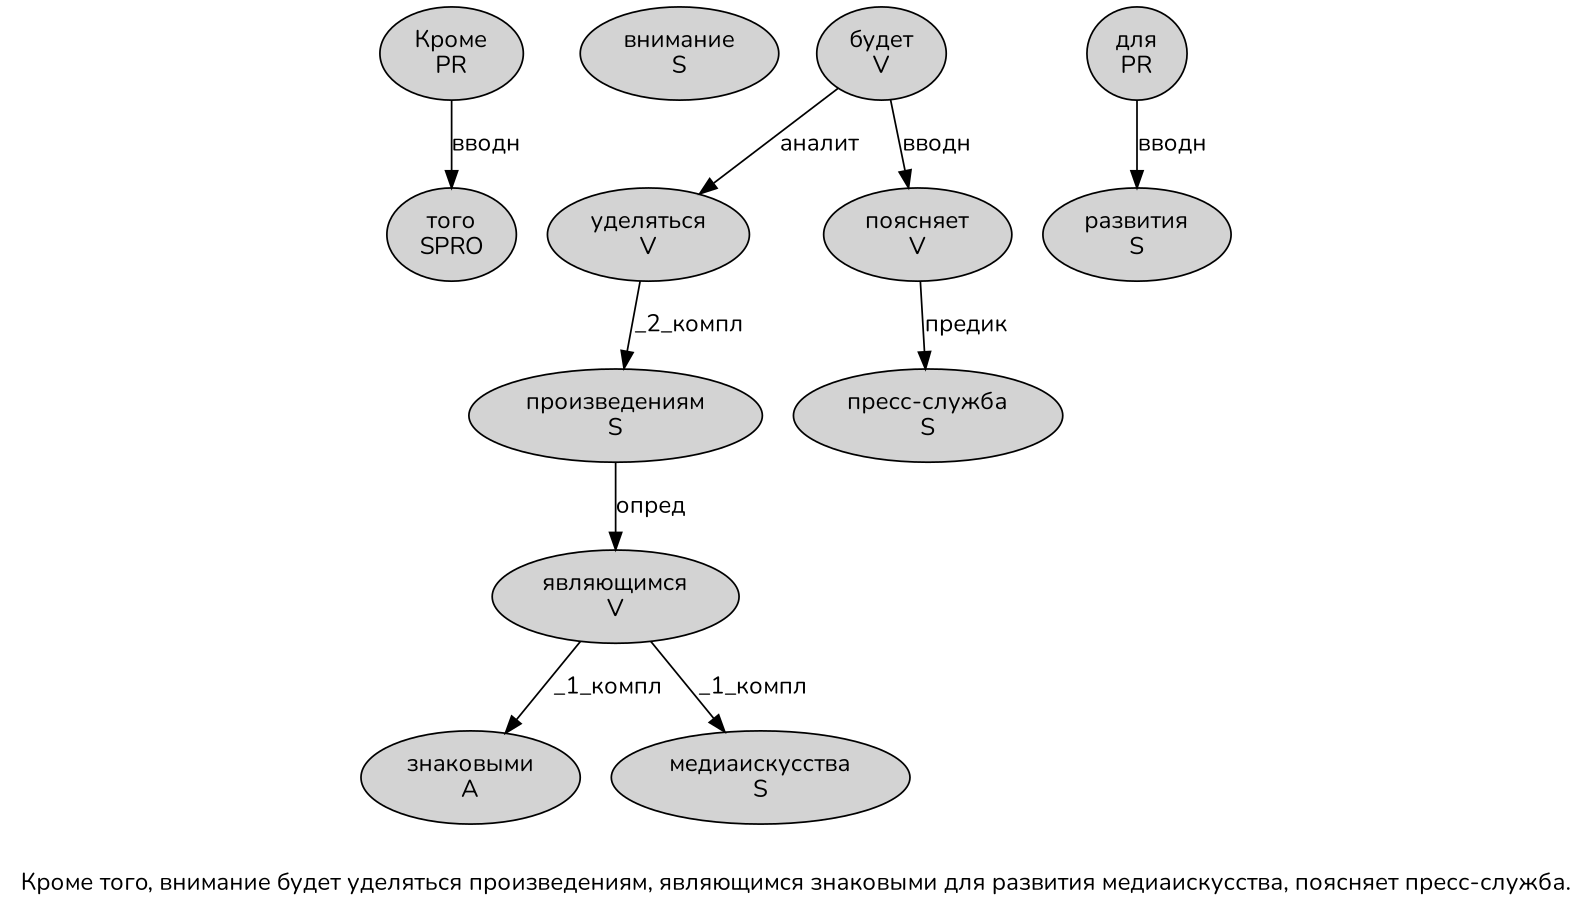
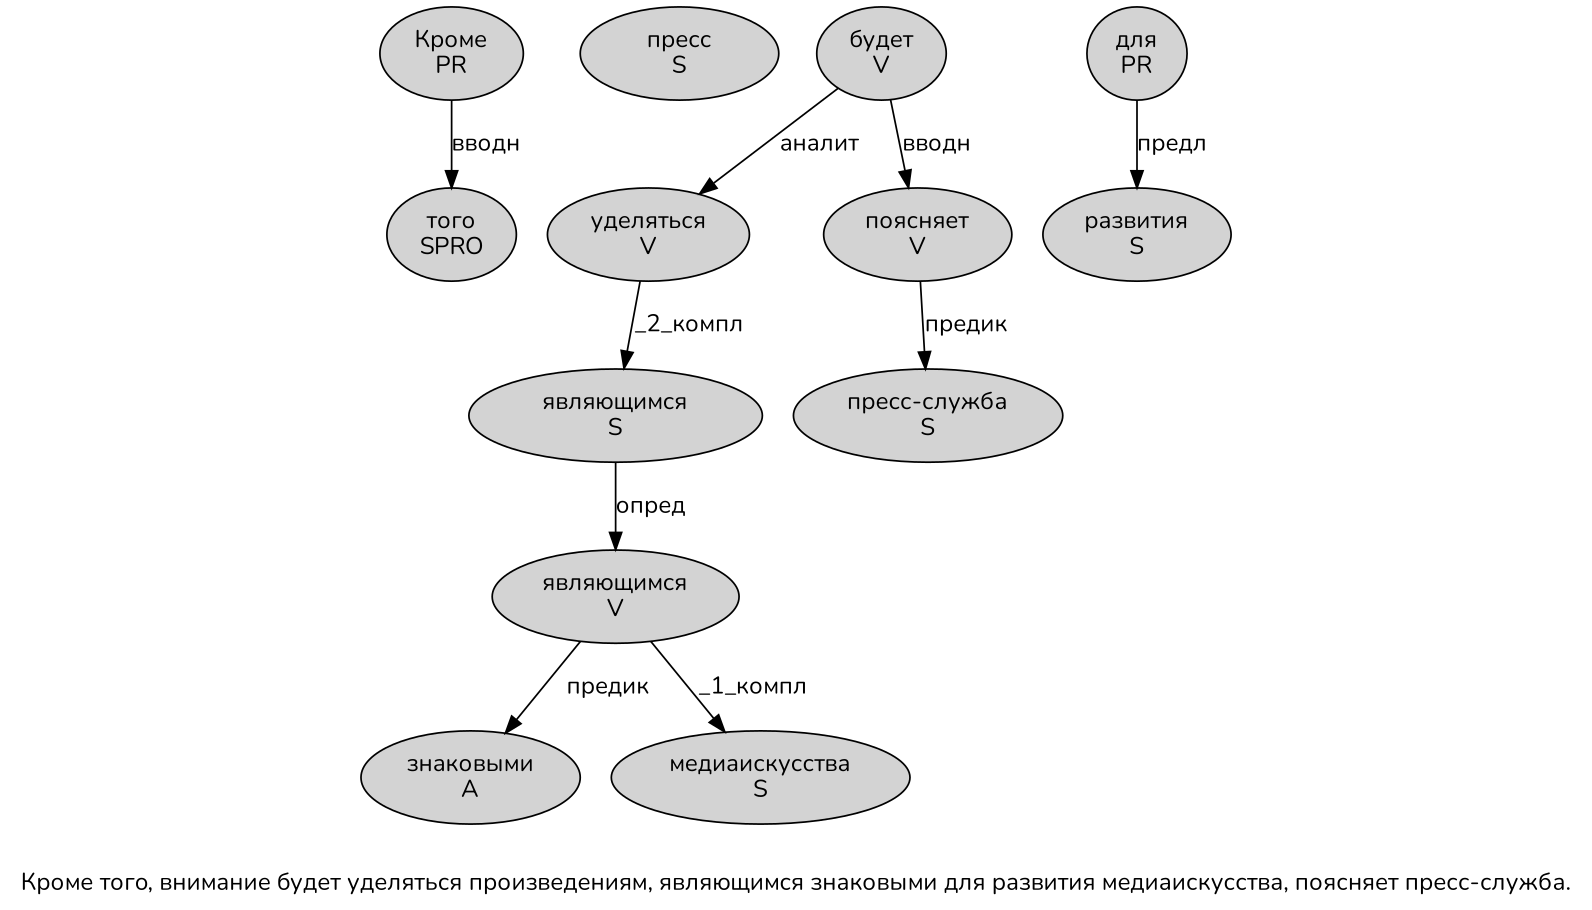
(680, 54) -> (680, 54)
(1172, 144) -> (1172, 144)
(616, 416) -> (616, 416)
(609, 687) -> (609, 687)
